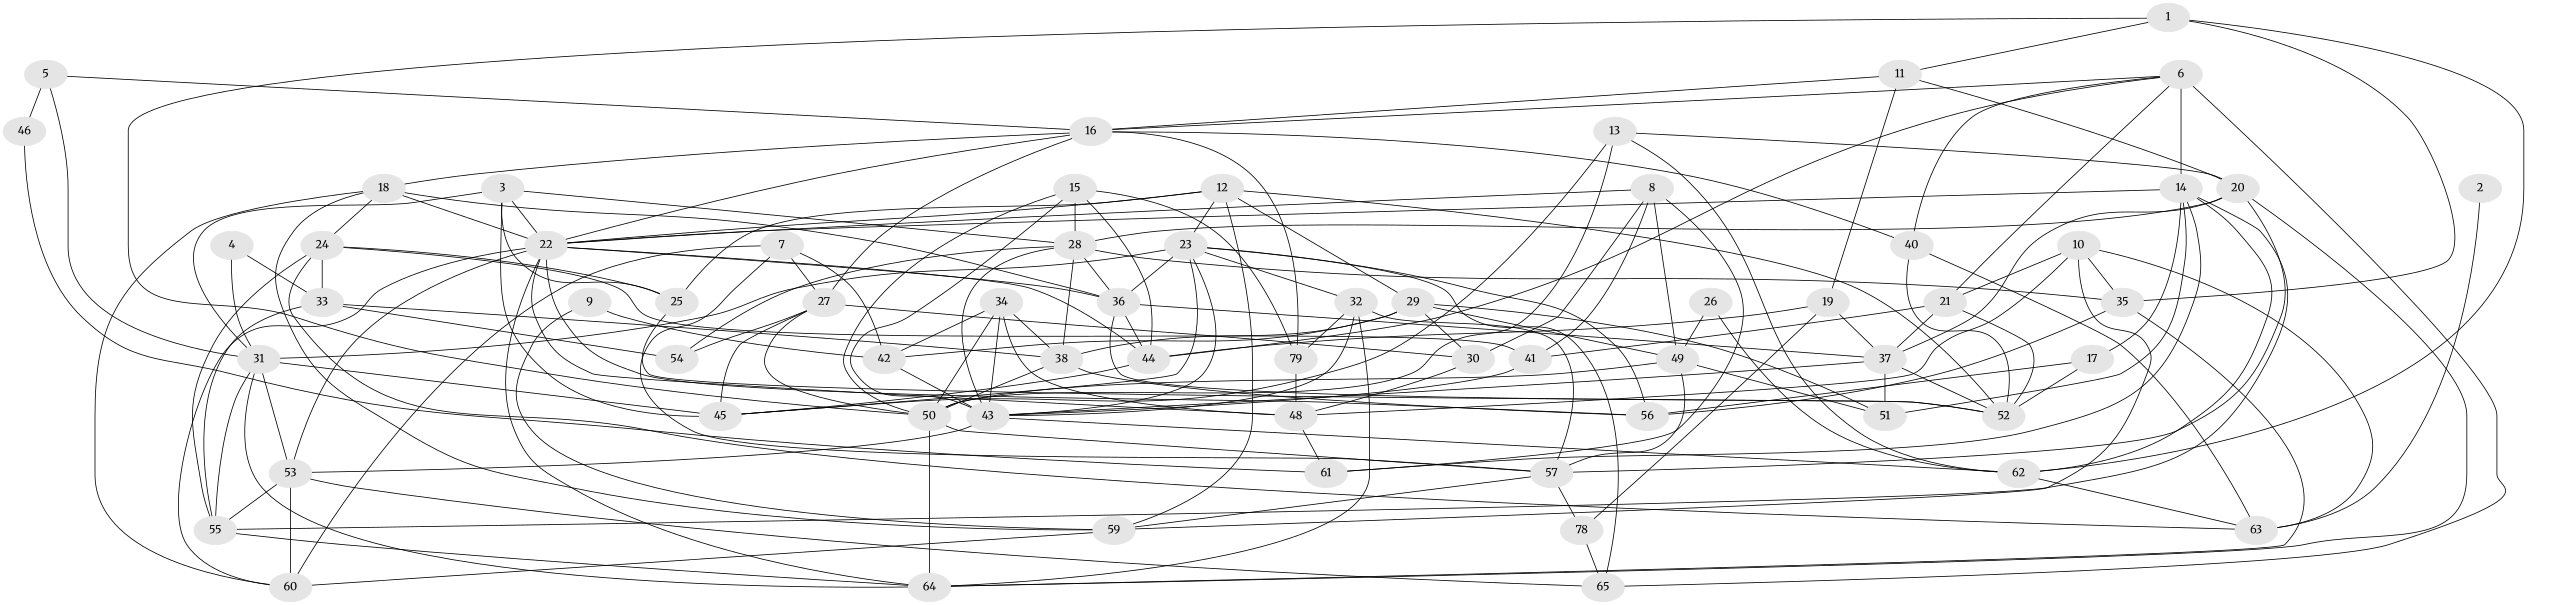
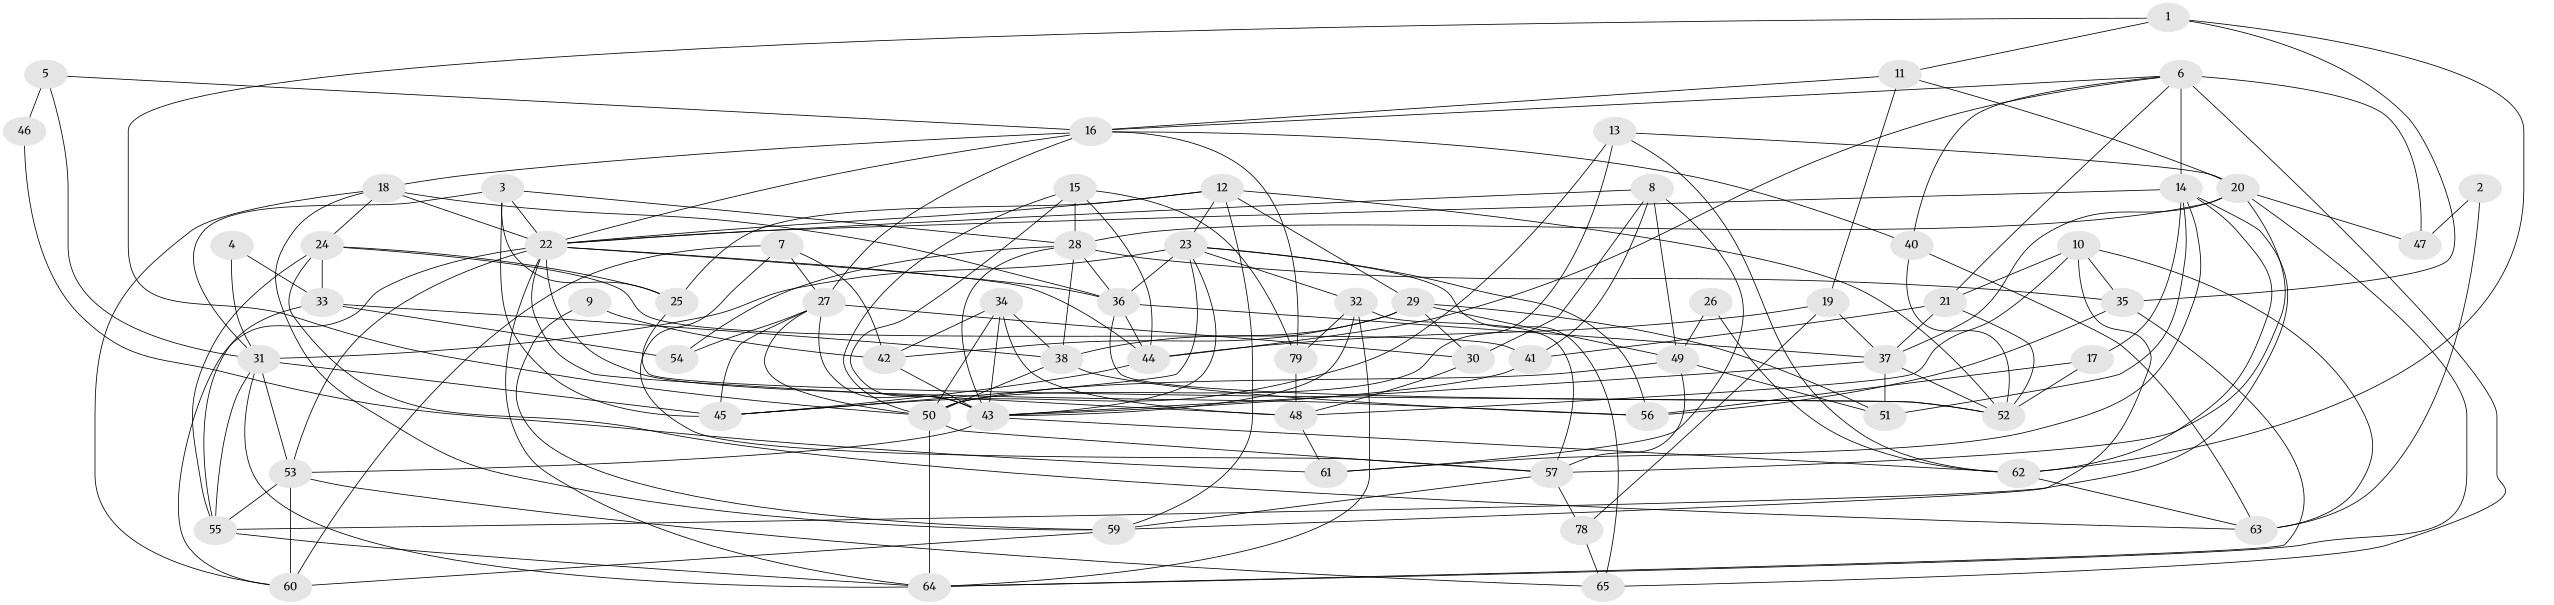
none -> (2420, 245)
none -> (836, 380)
